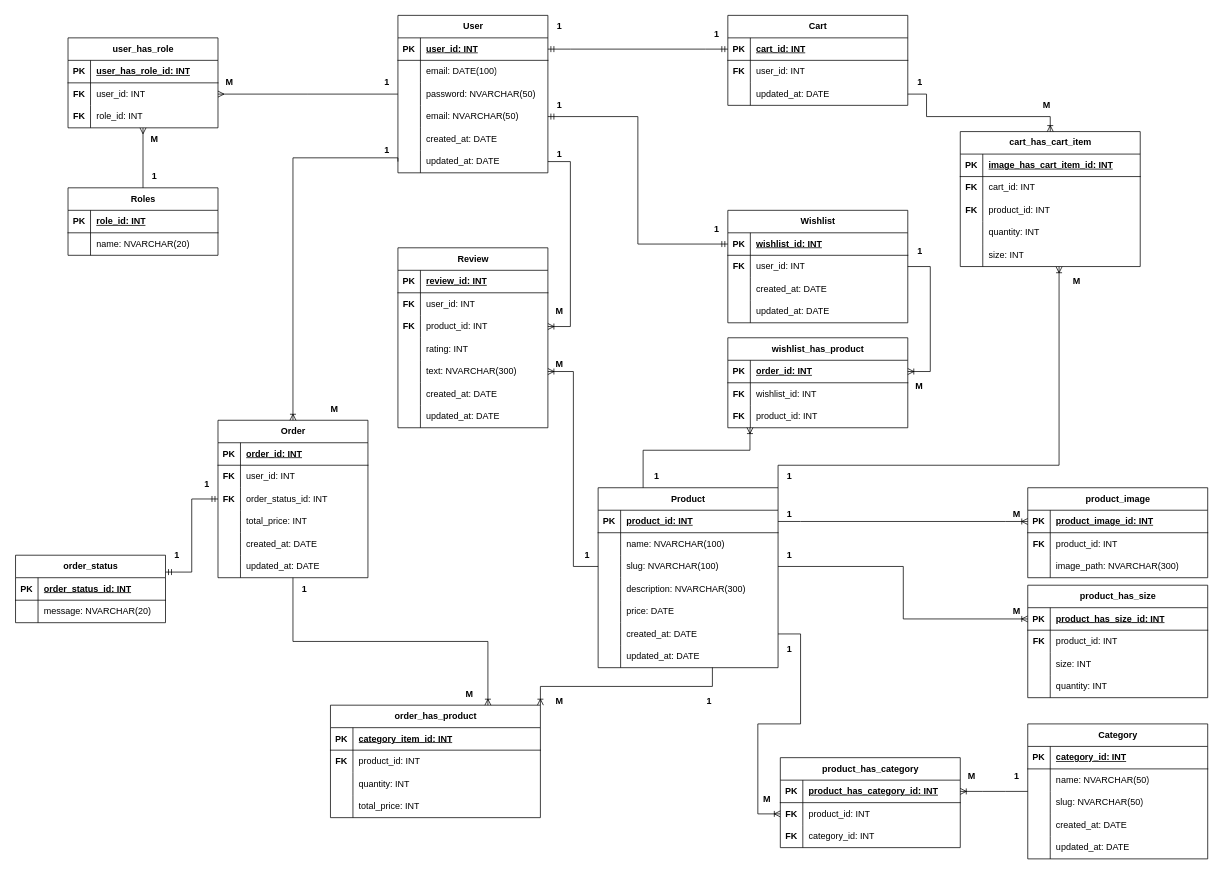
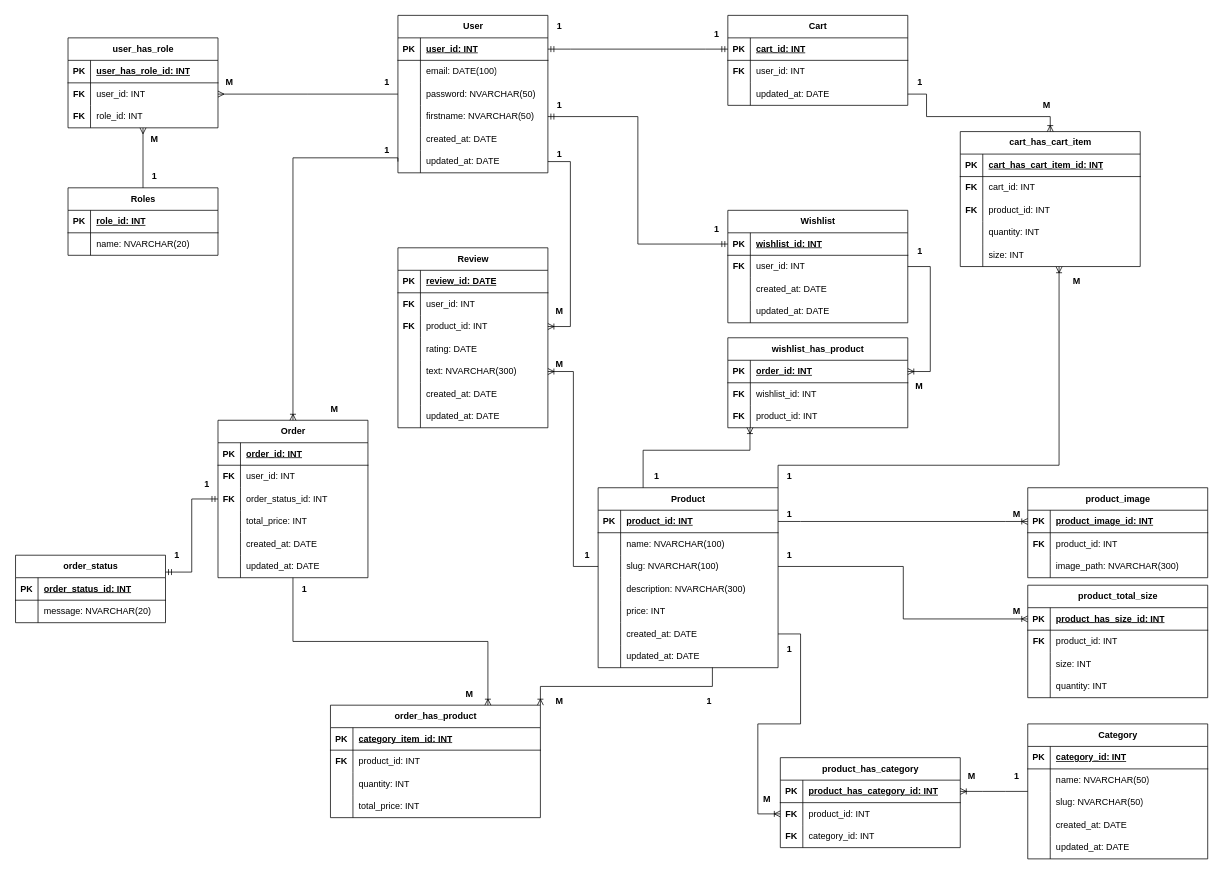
(470, 117) -> (481, 117)
(1051, 165) -> (1050, 165)
(457, 282) -> (459, 282)
(451, 349) -> (453, 349)
(1118, 597) -> (1118, 597)
(651, 612) -> (648, 612)
